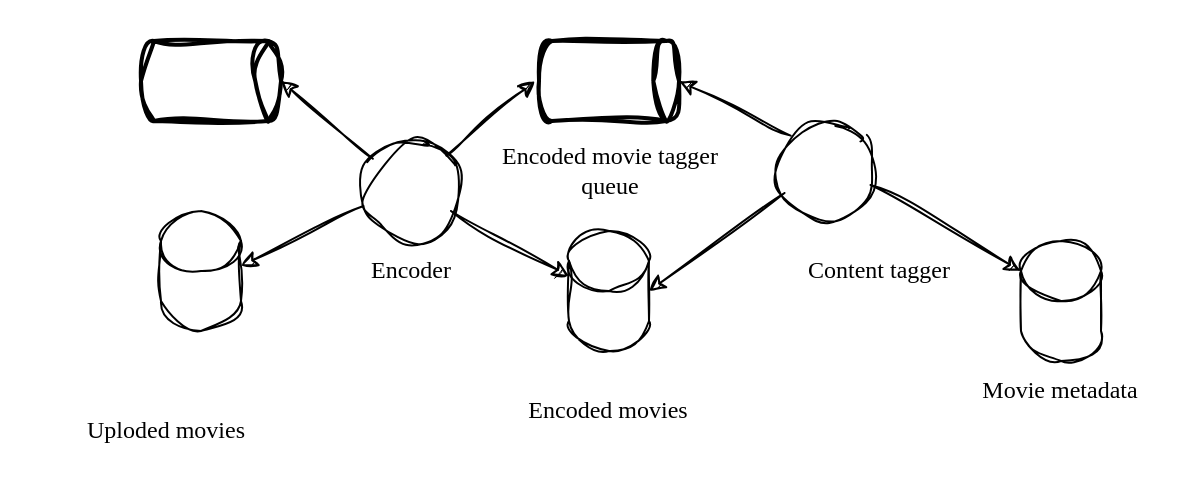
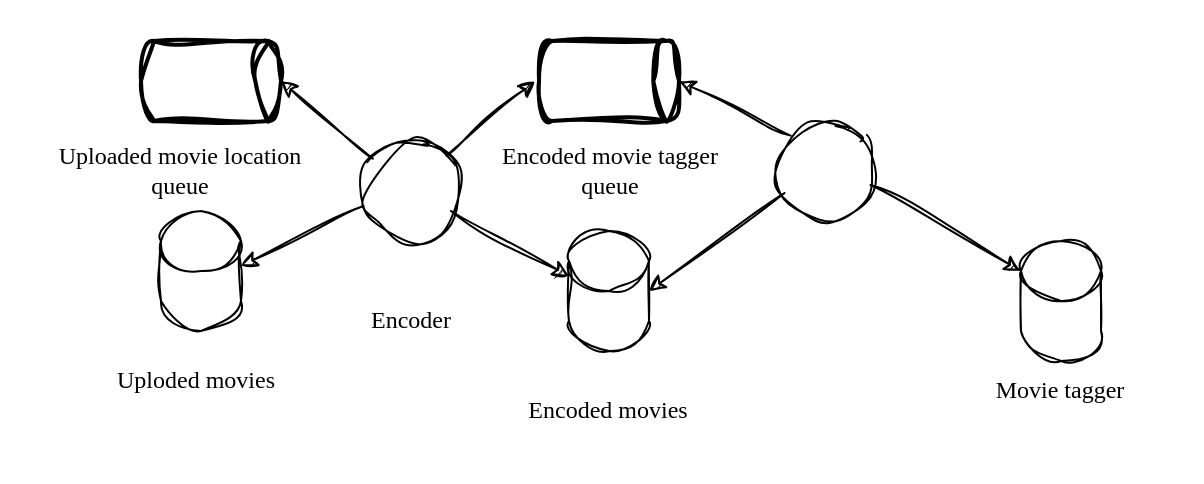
none -> (181, 171)
(411, 271) -> (411, 321)
(879, 271) -> none
(1061, 391) -> (1061, 391)
(166, 431) -> (196, 381)
